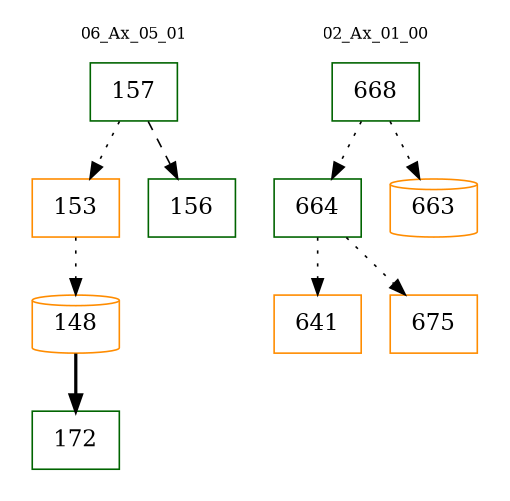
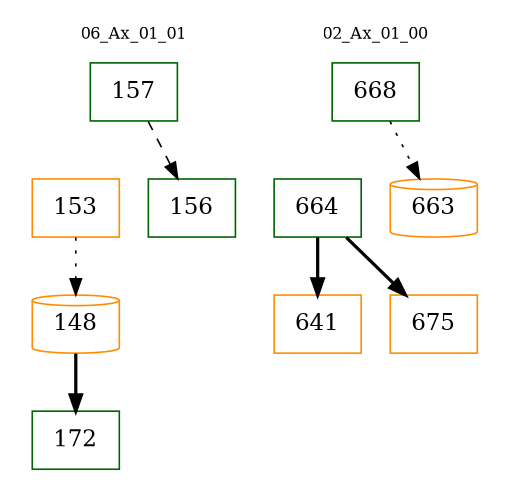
(134, 35) -> (134, 35)
(109, 143) -> none
(350, 143) -> none
(318, 258) -> (318, 258)
(370, 260) -> (370, 260)
